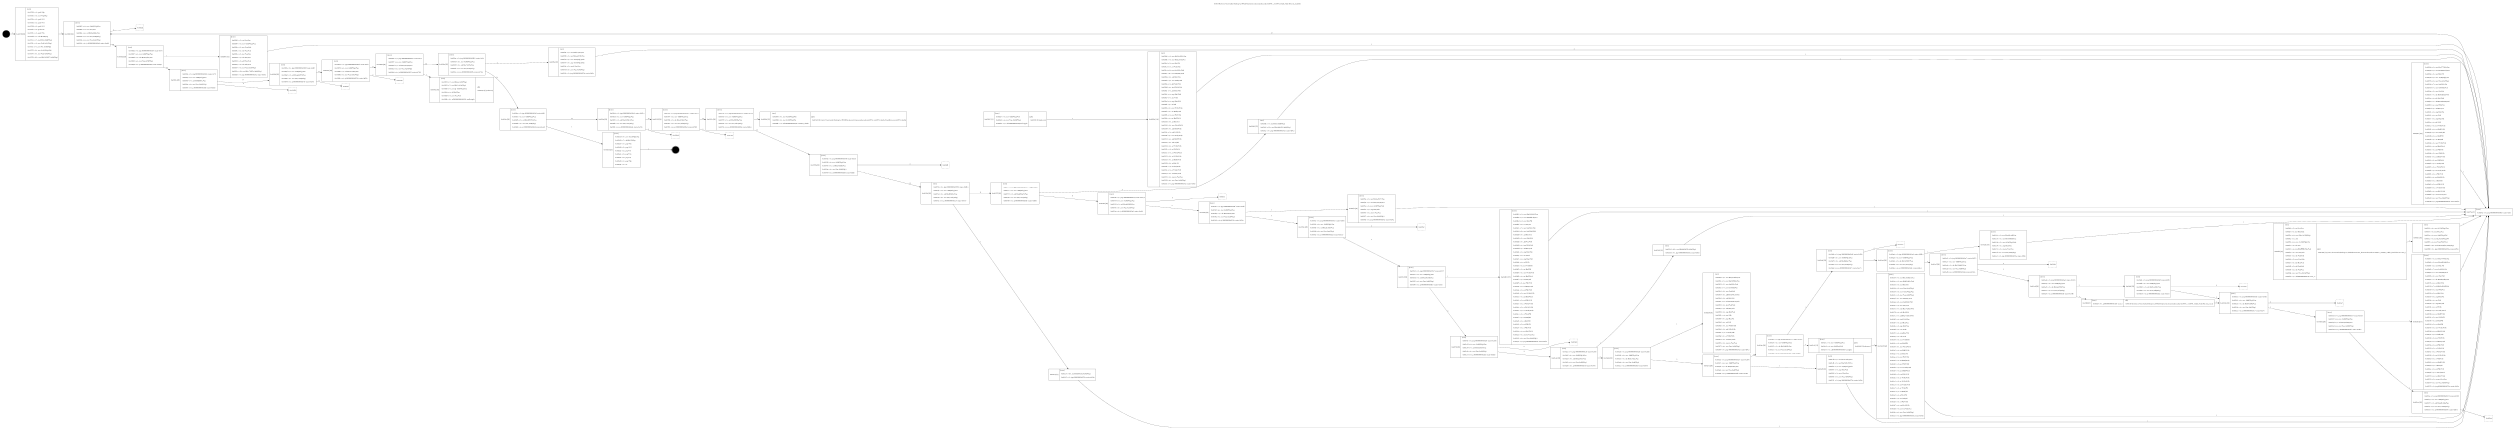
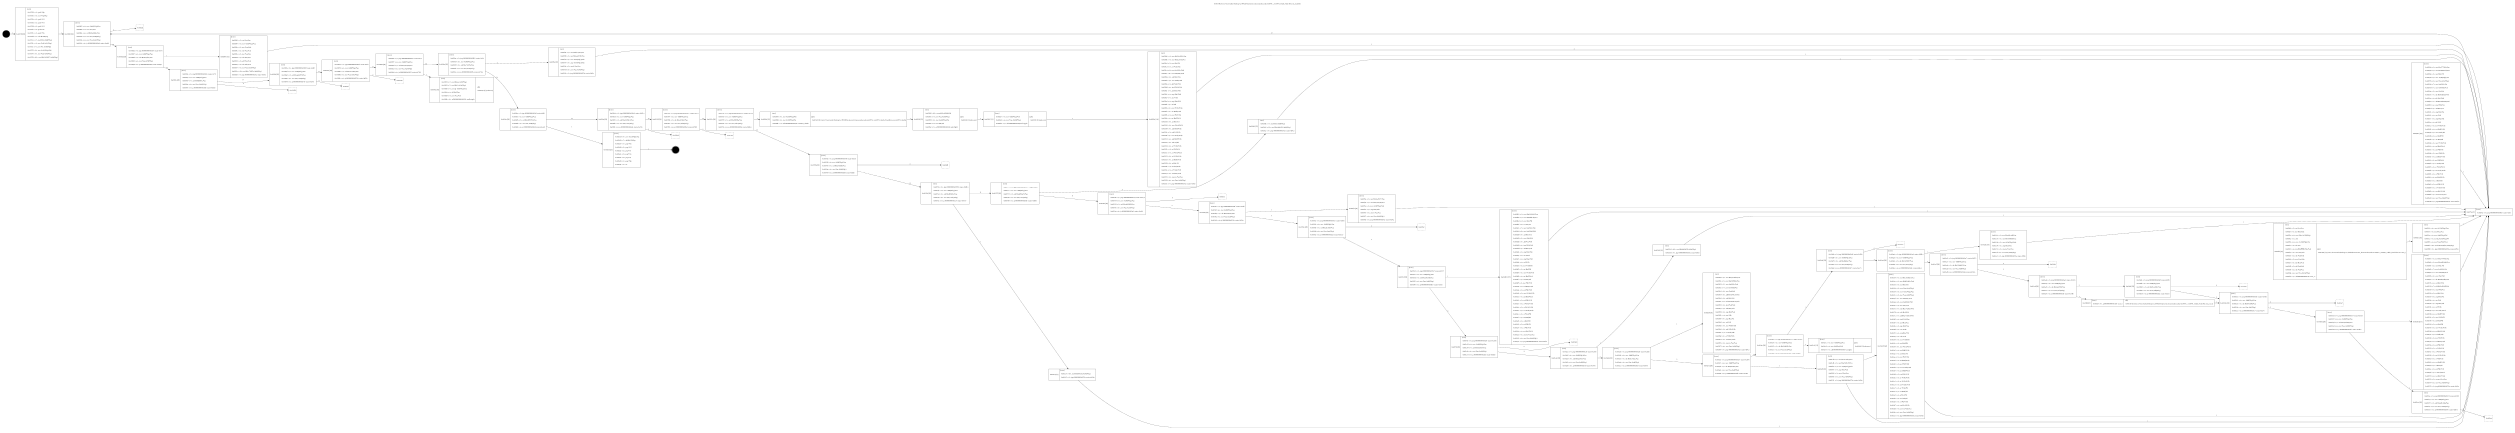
none -> (945, 119)
(1874, 346) -> (1870, 358)
